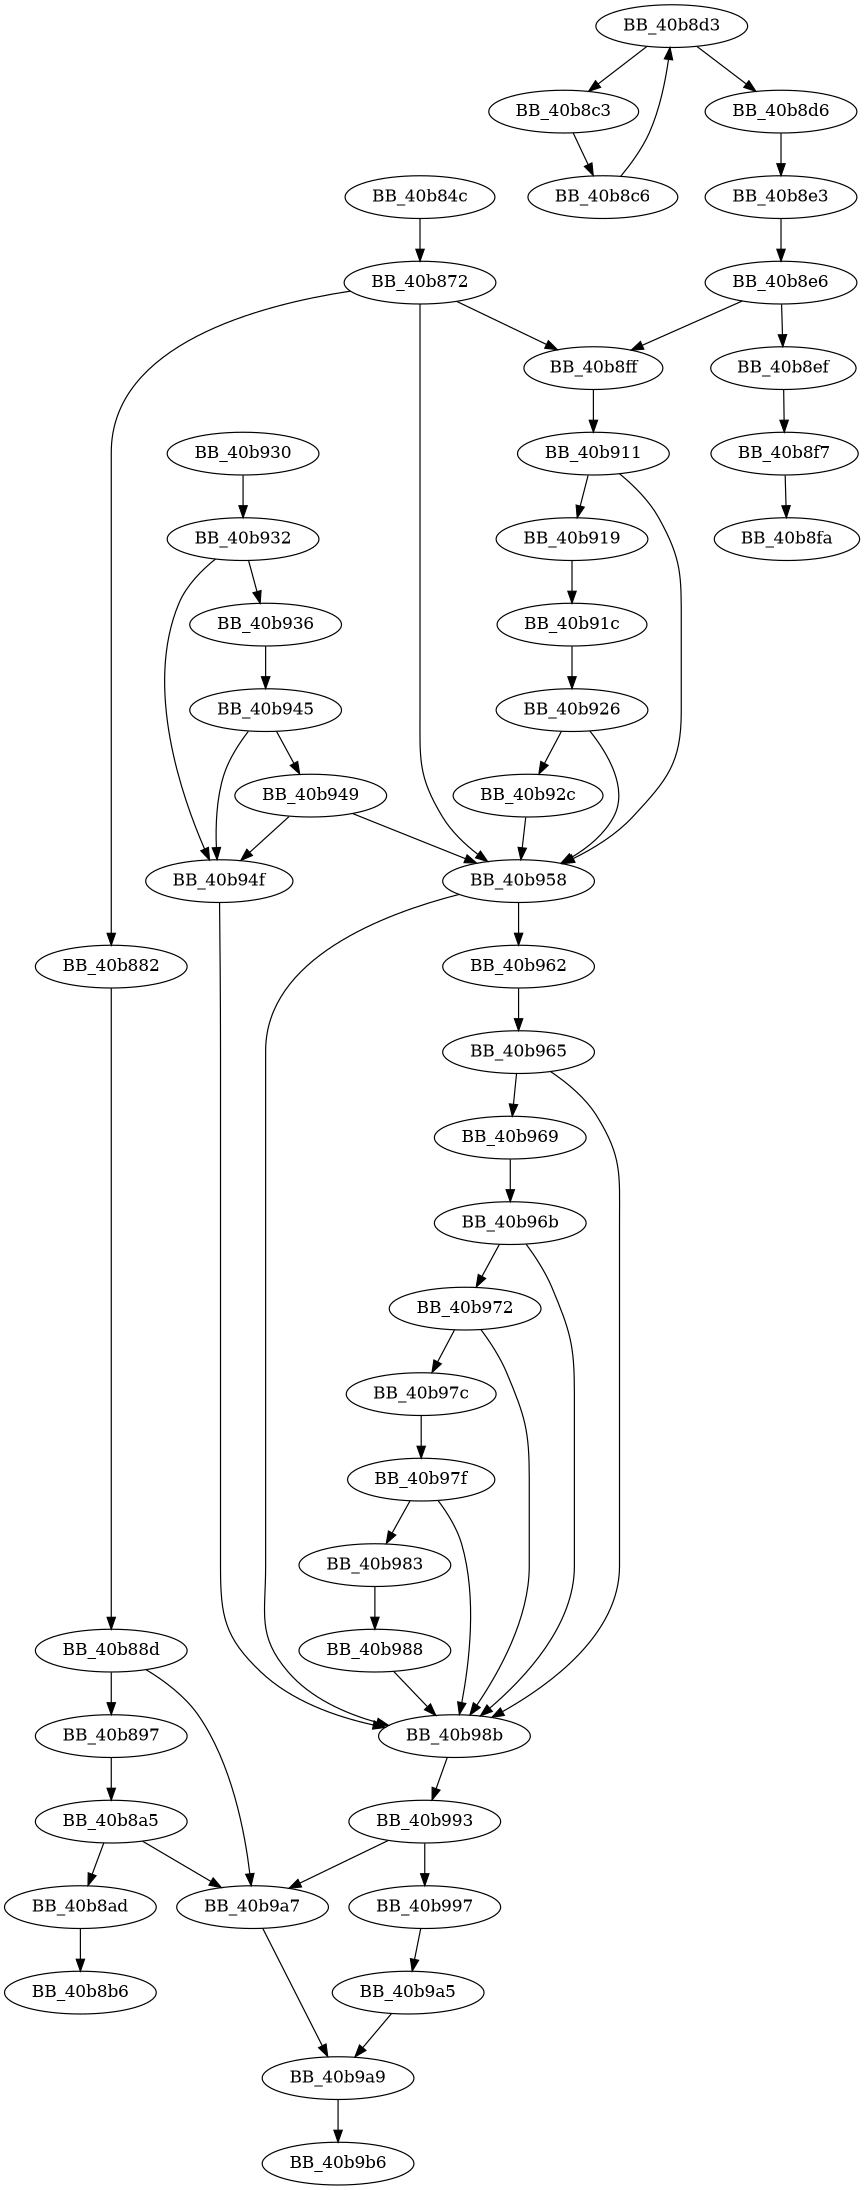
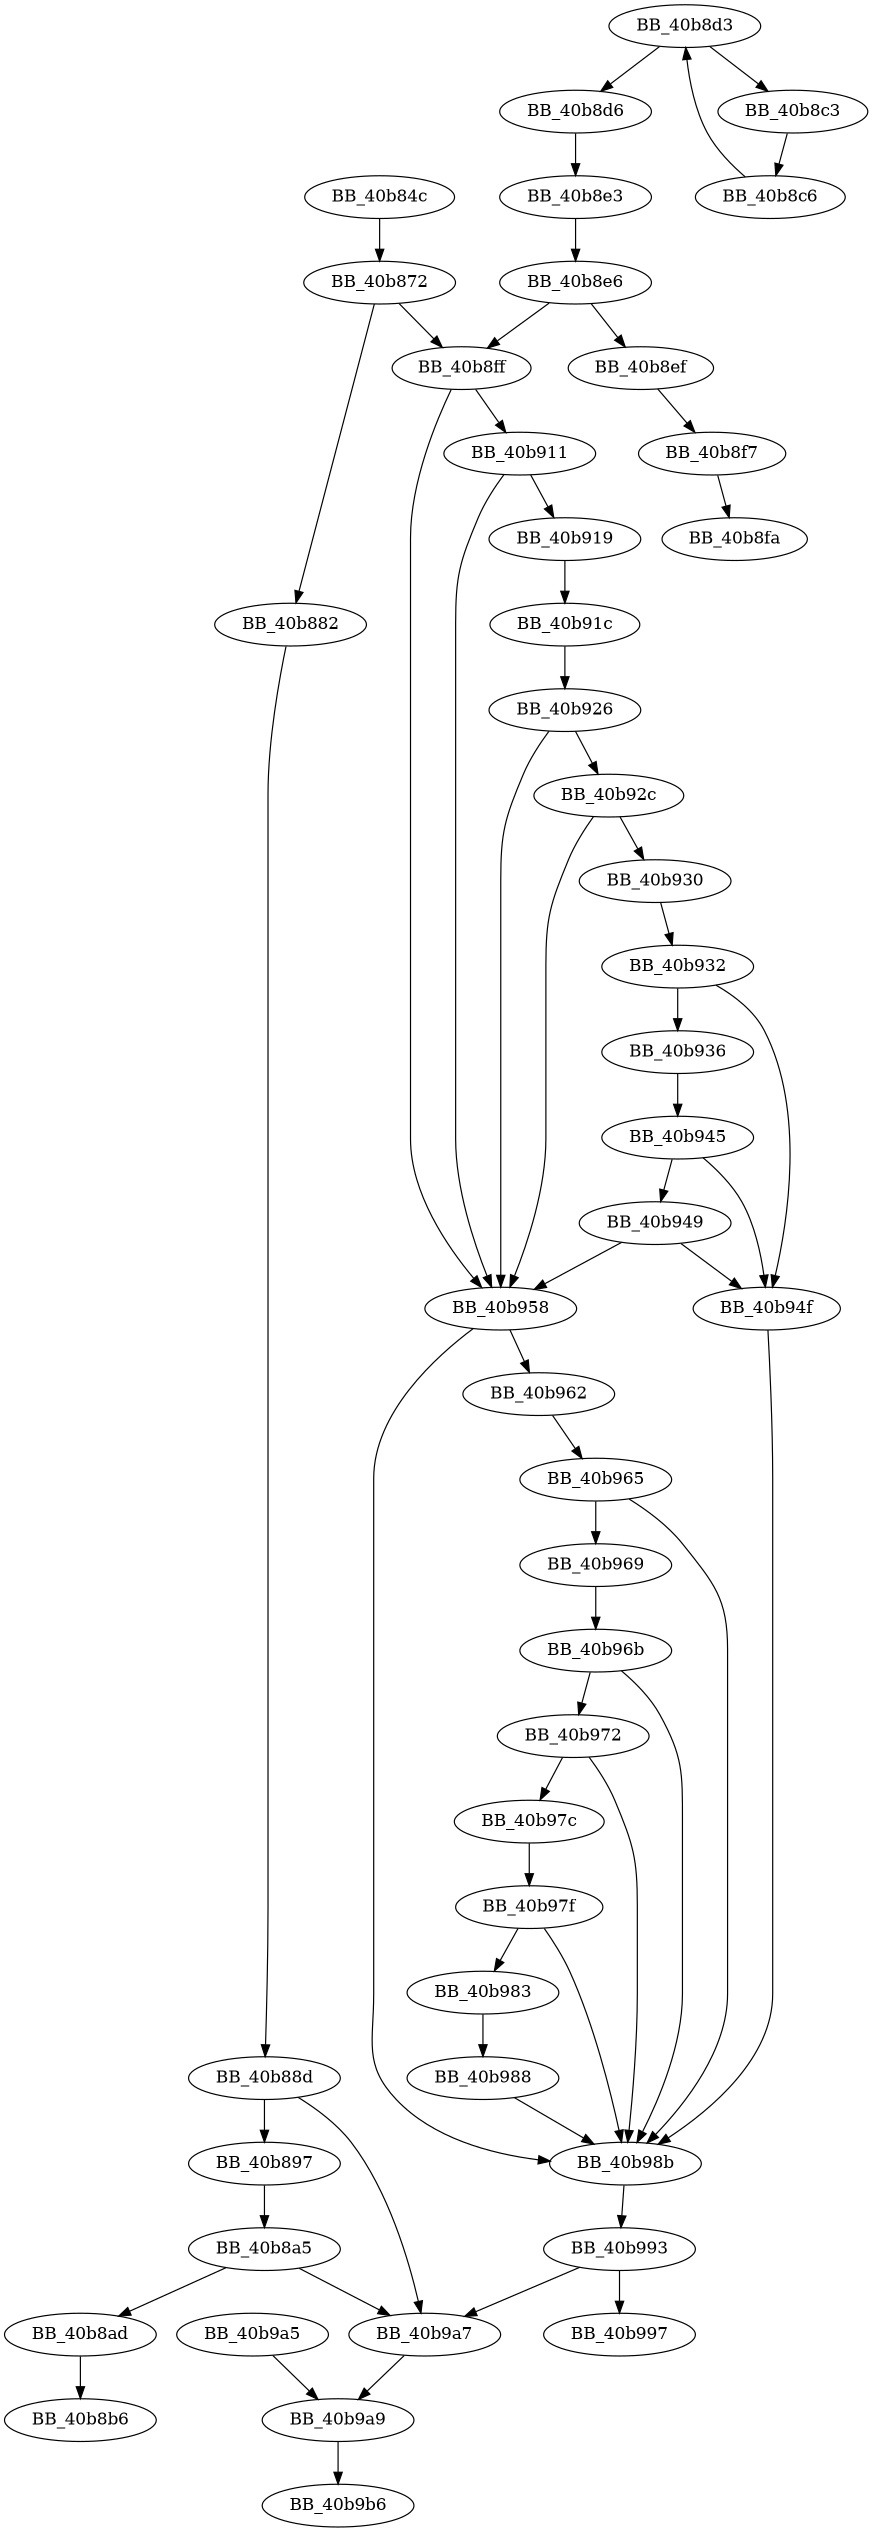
(420, 589) -> (411, 839)
none -> (629, 833)
(418, 1944) -> none
